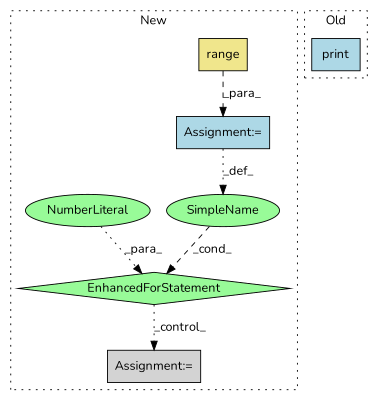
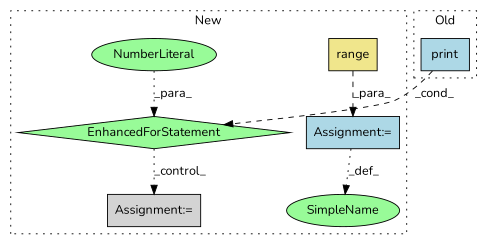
(191, 247) -> (338, 111)
